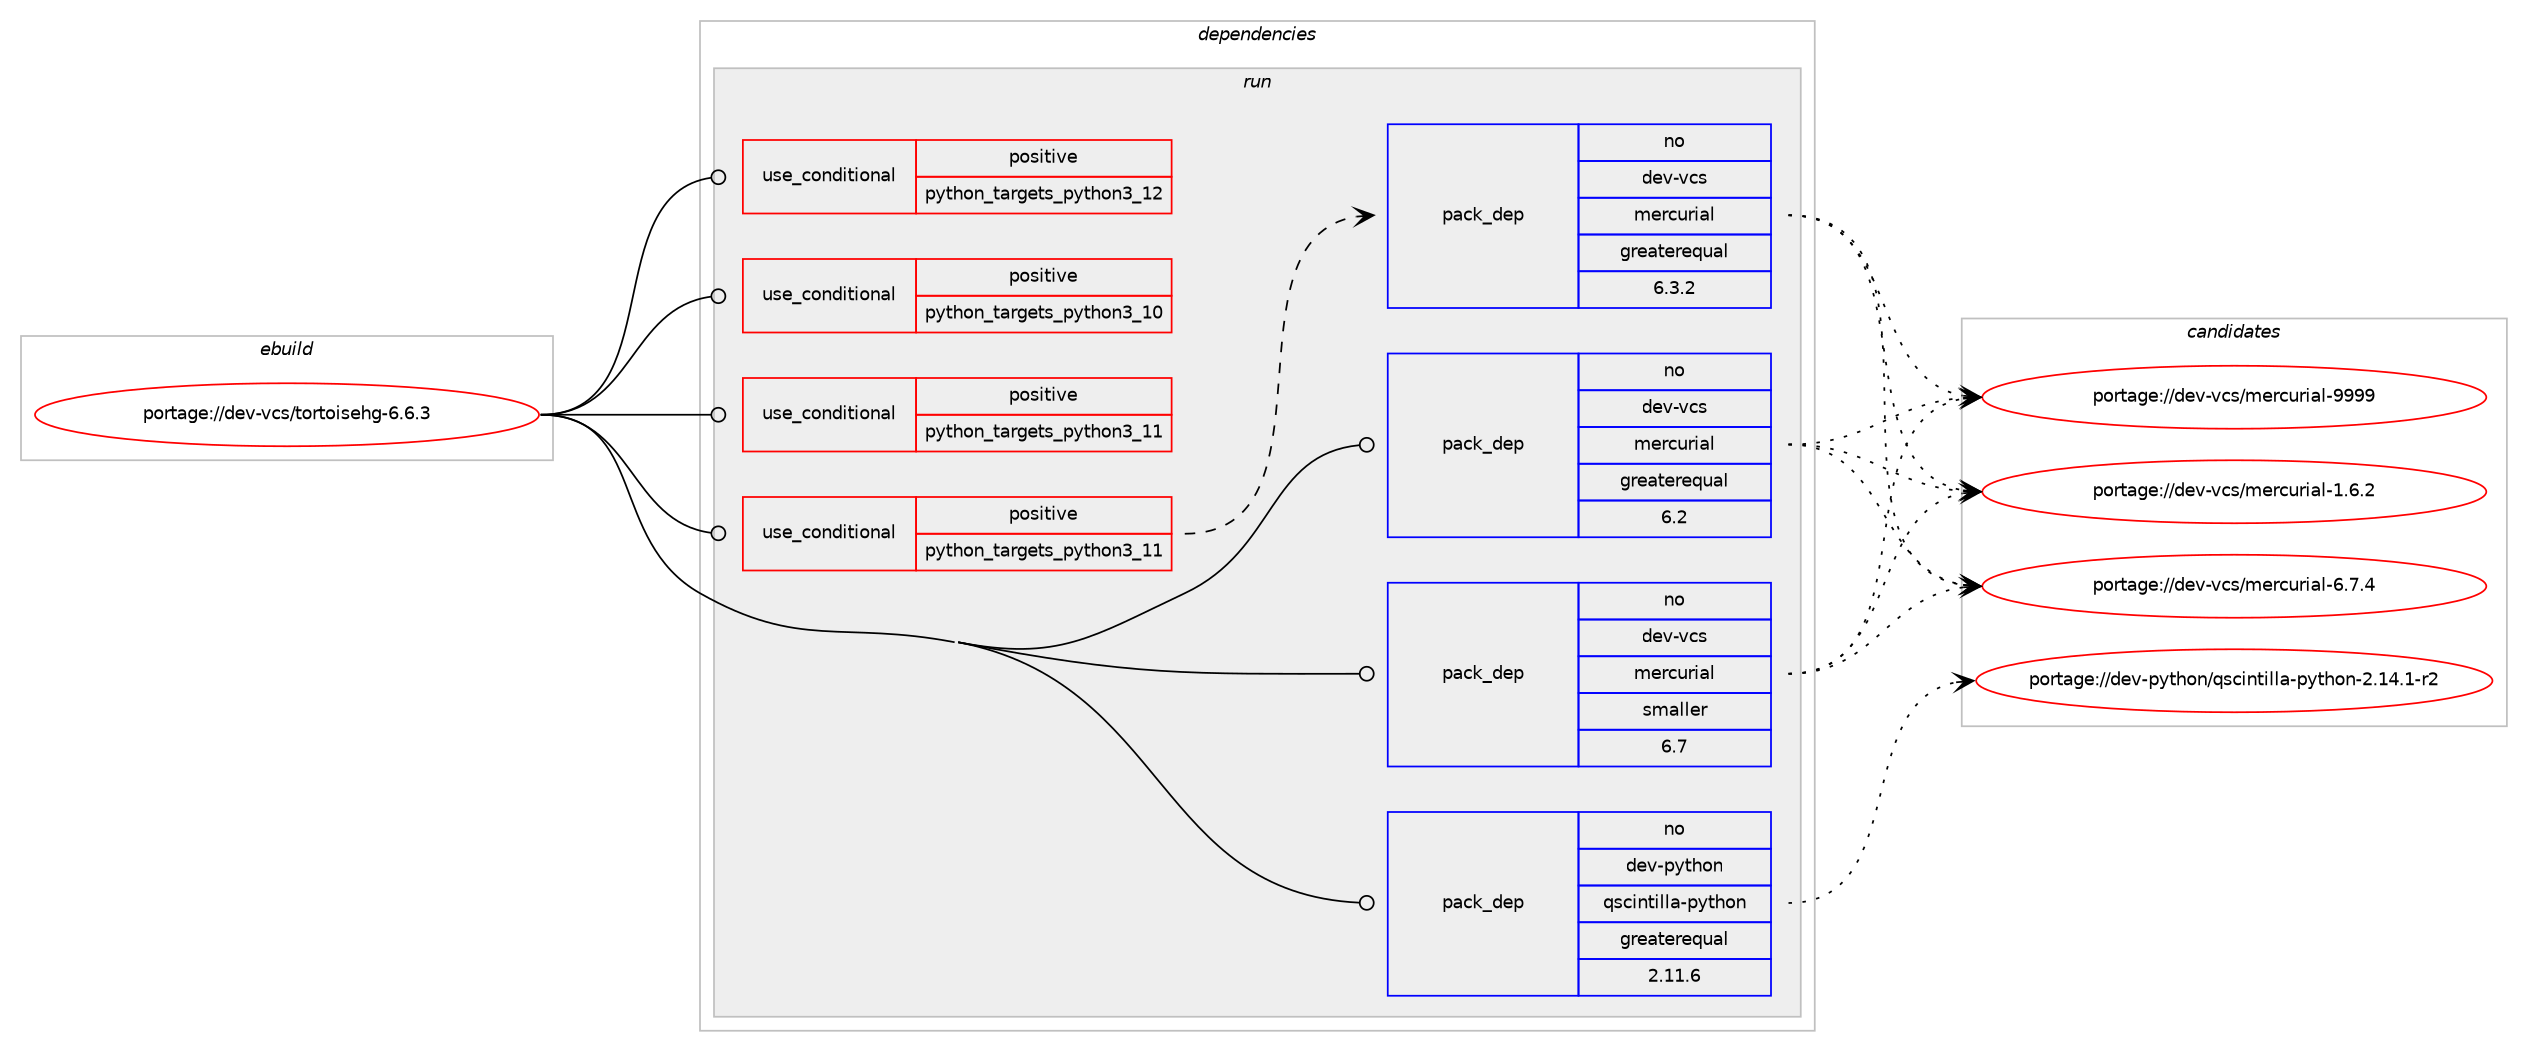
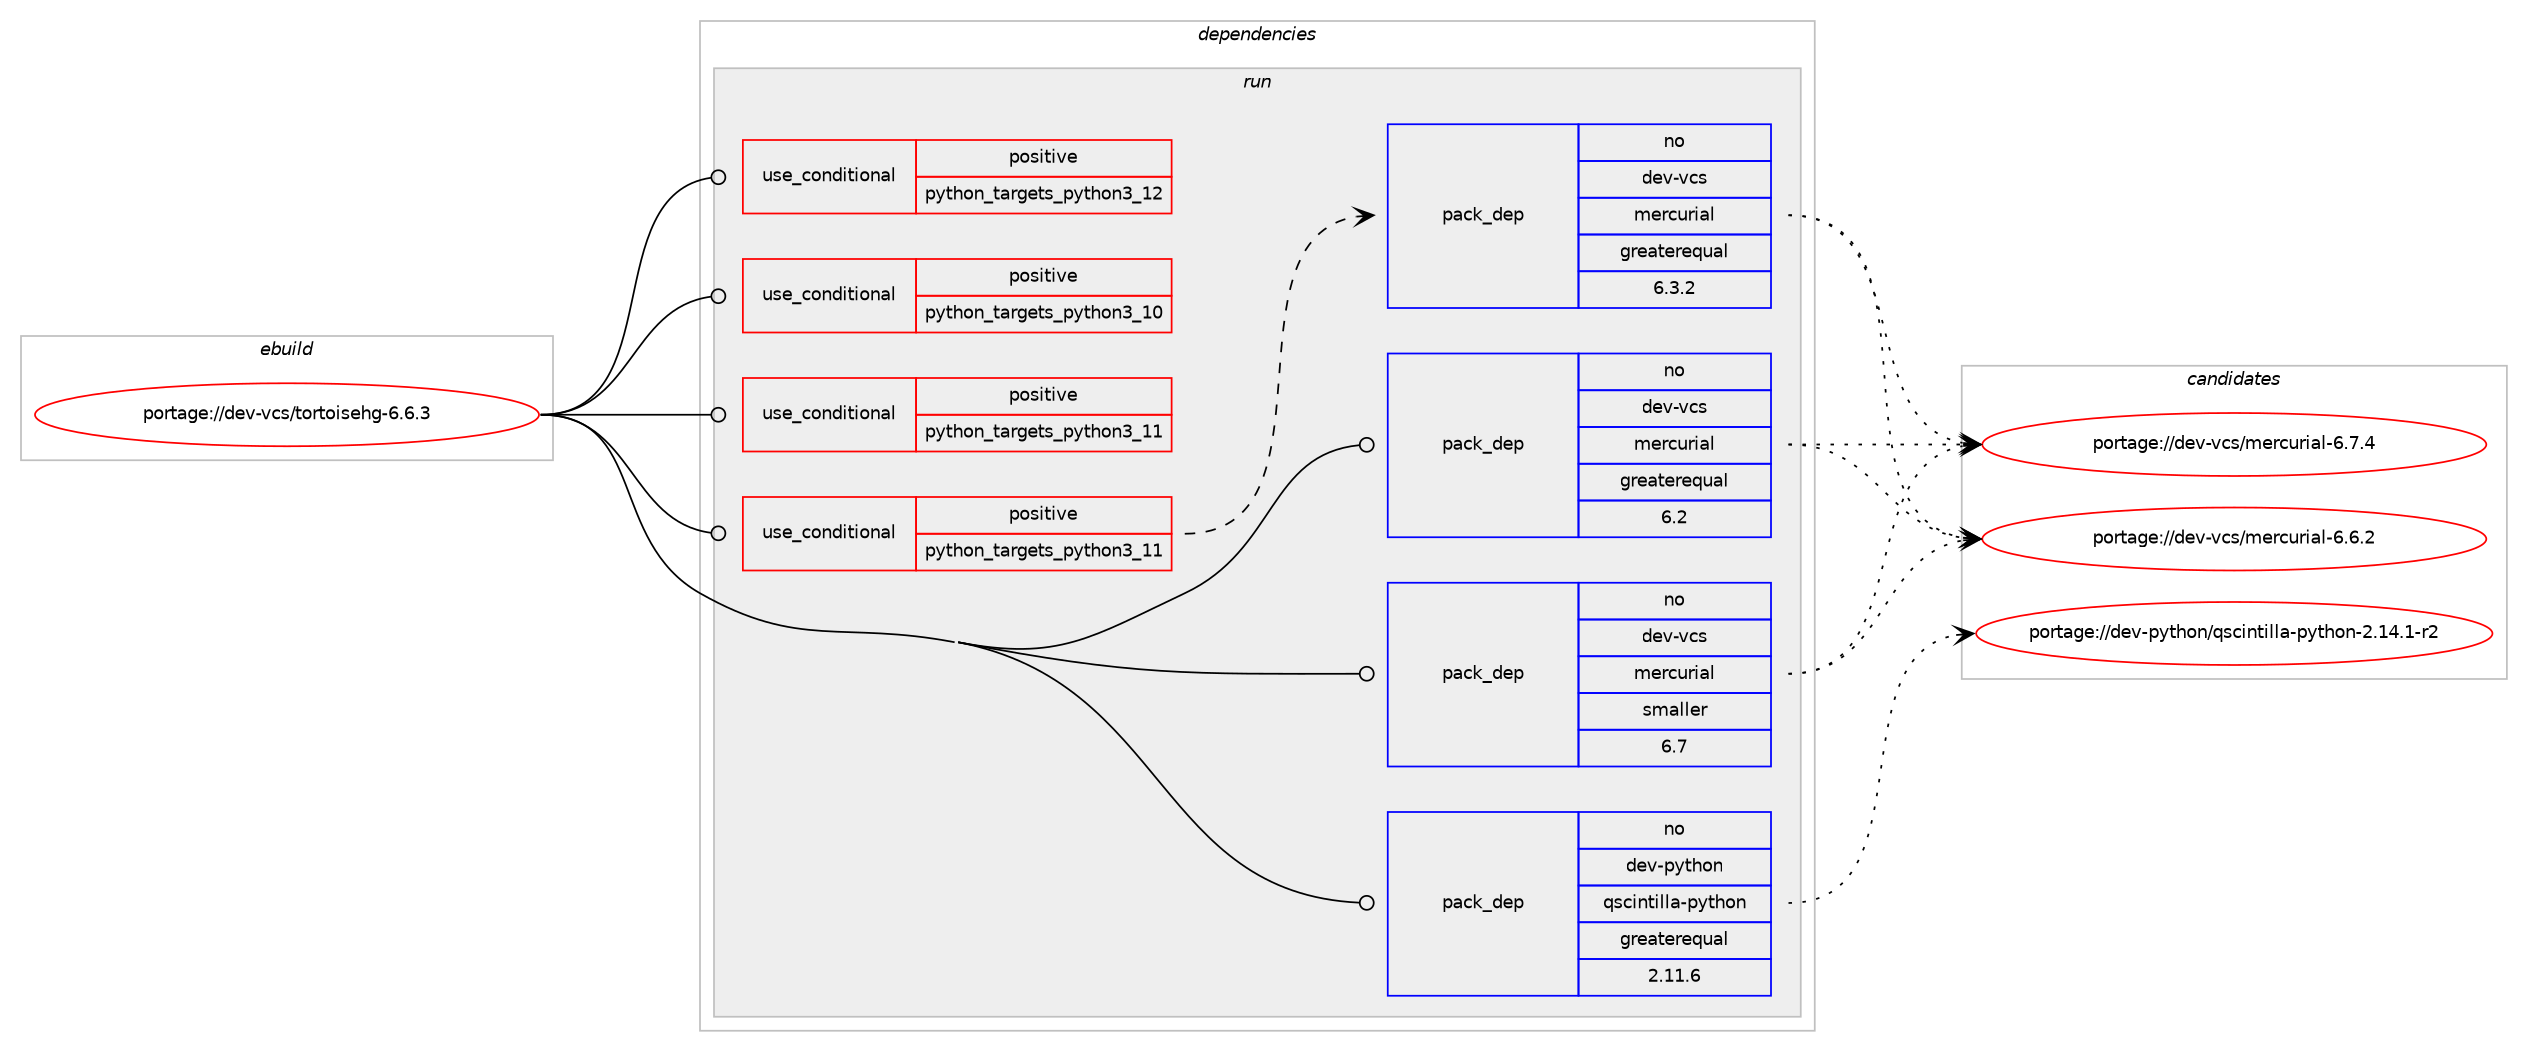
(2234, 397) -> none
(2234, 492) -> (2234, 539)
